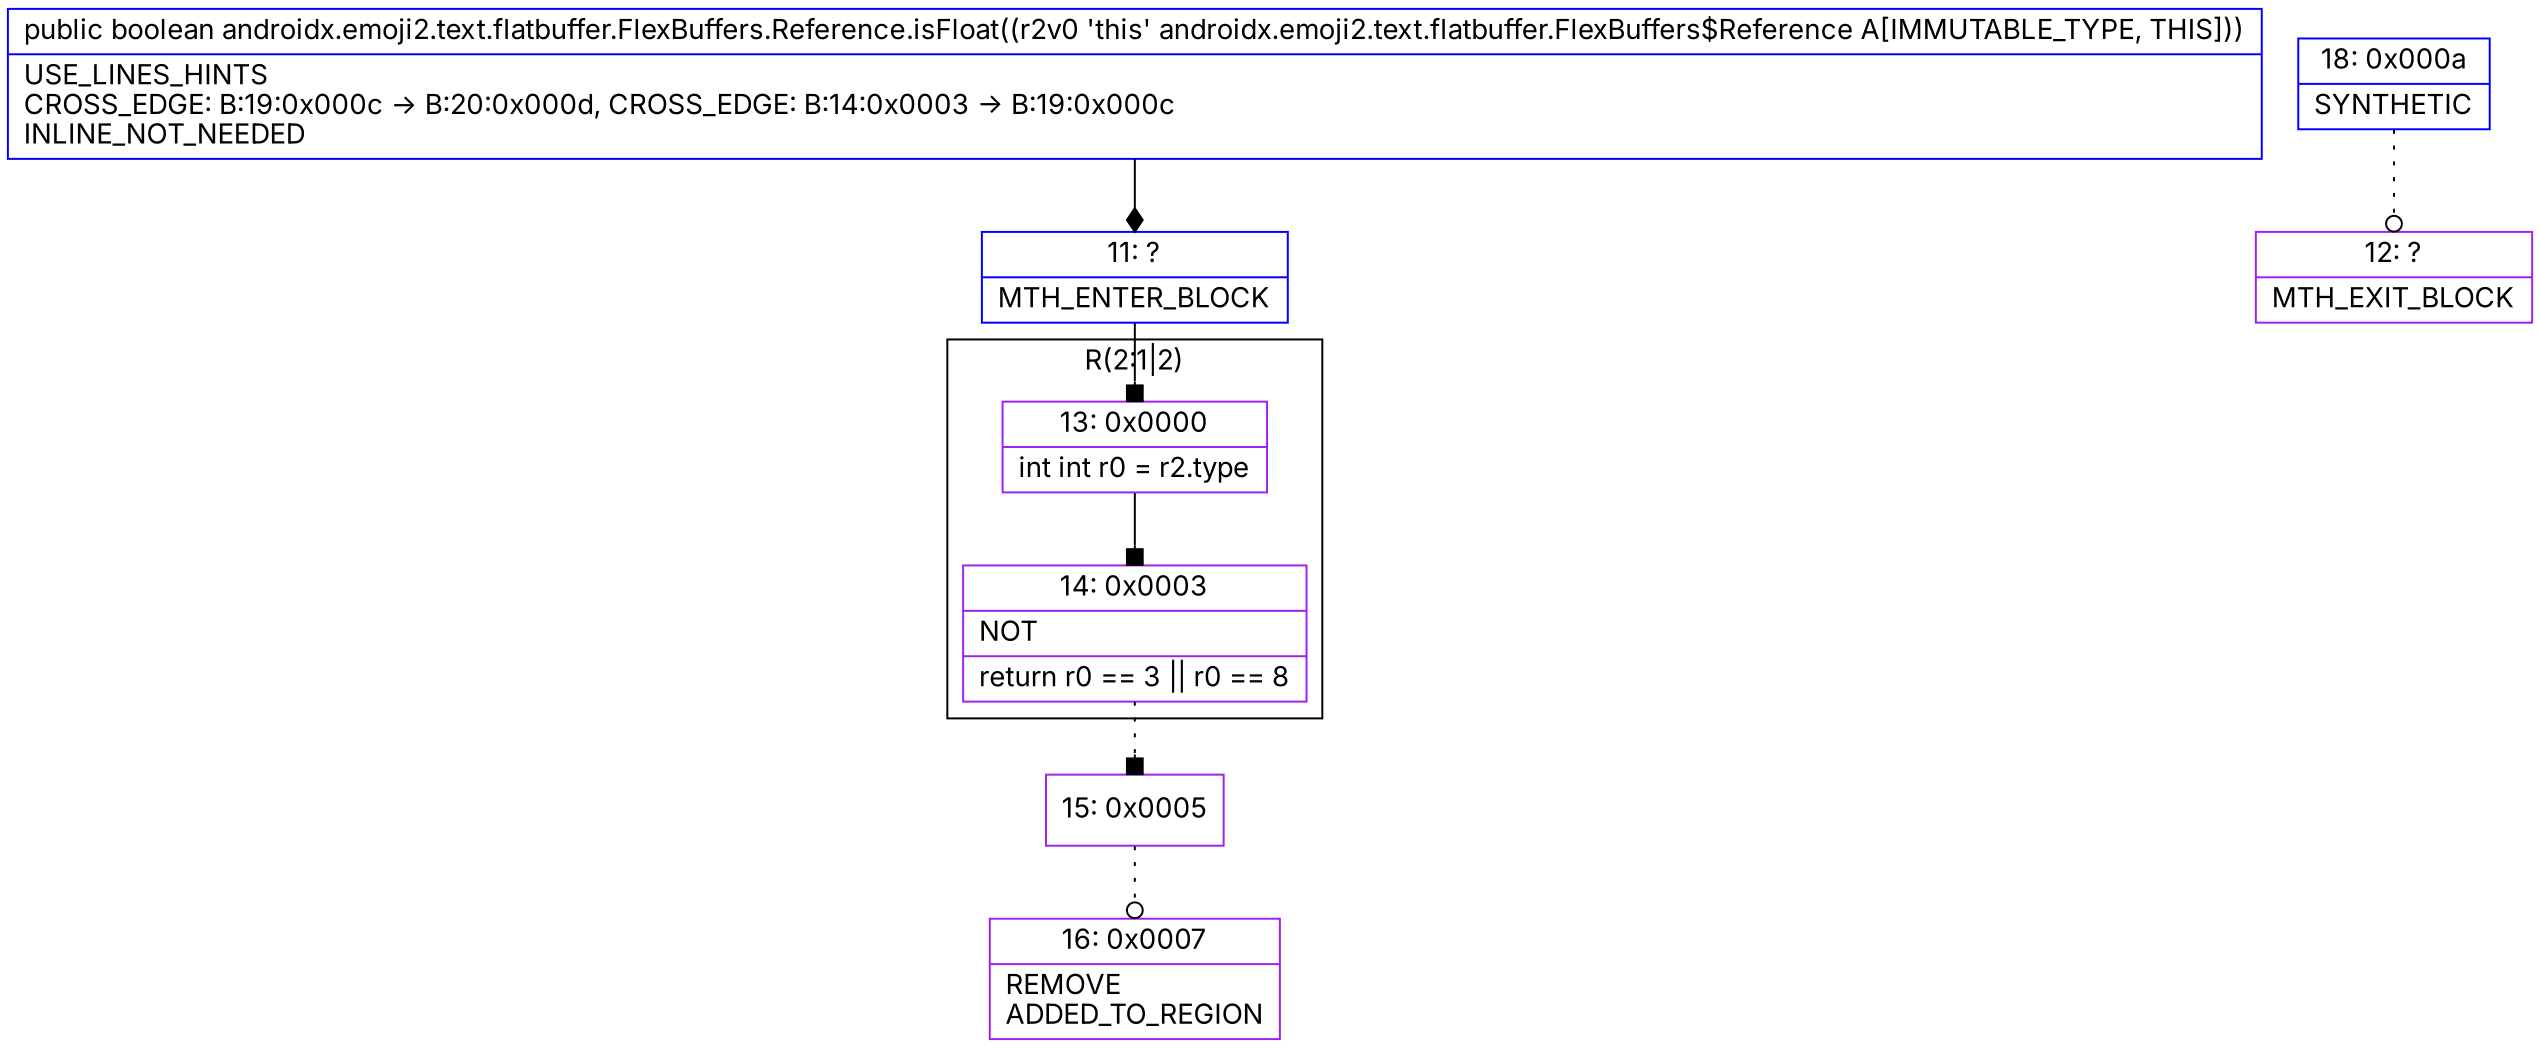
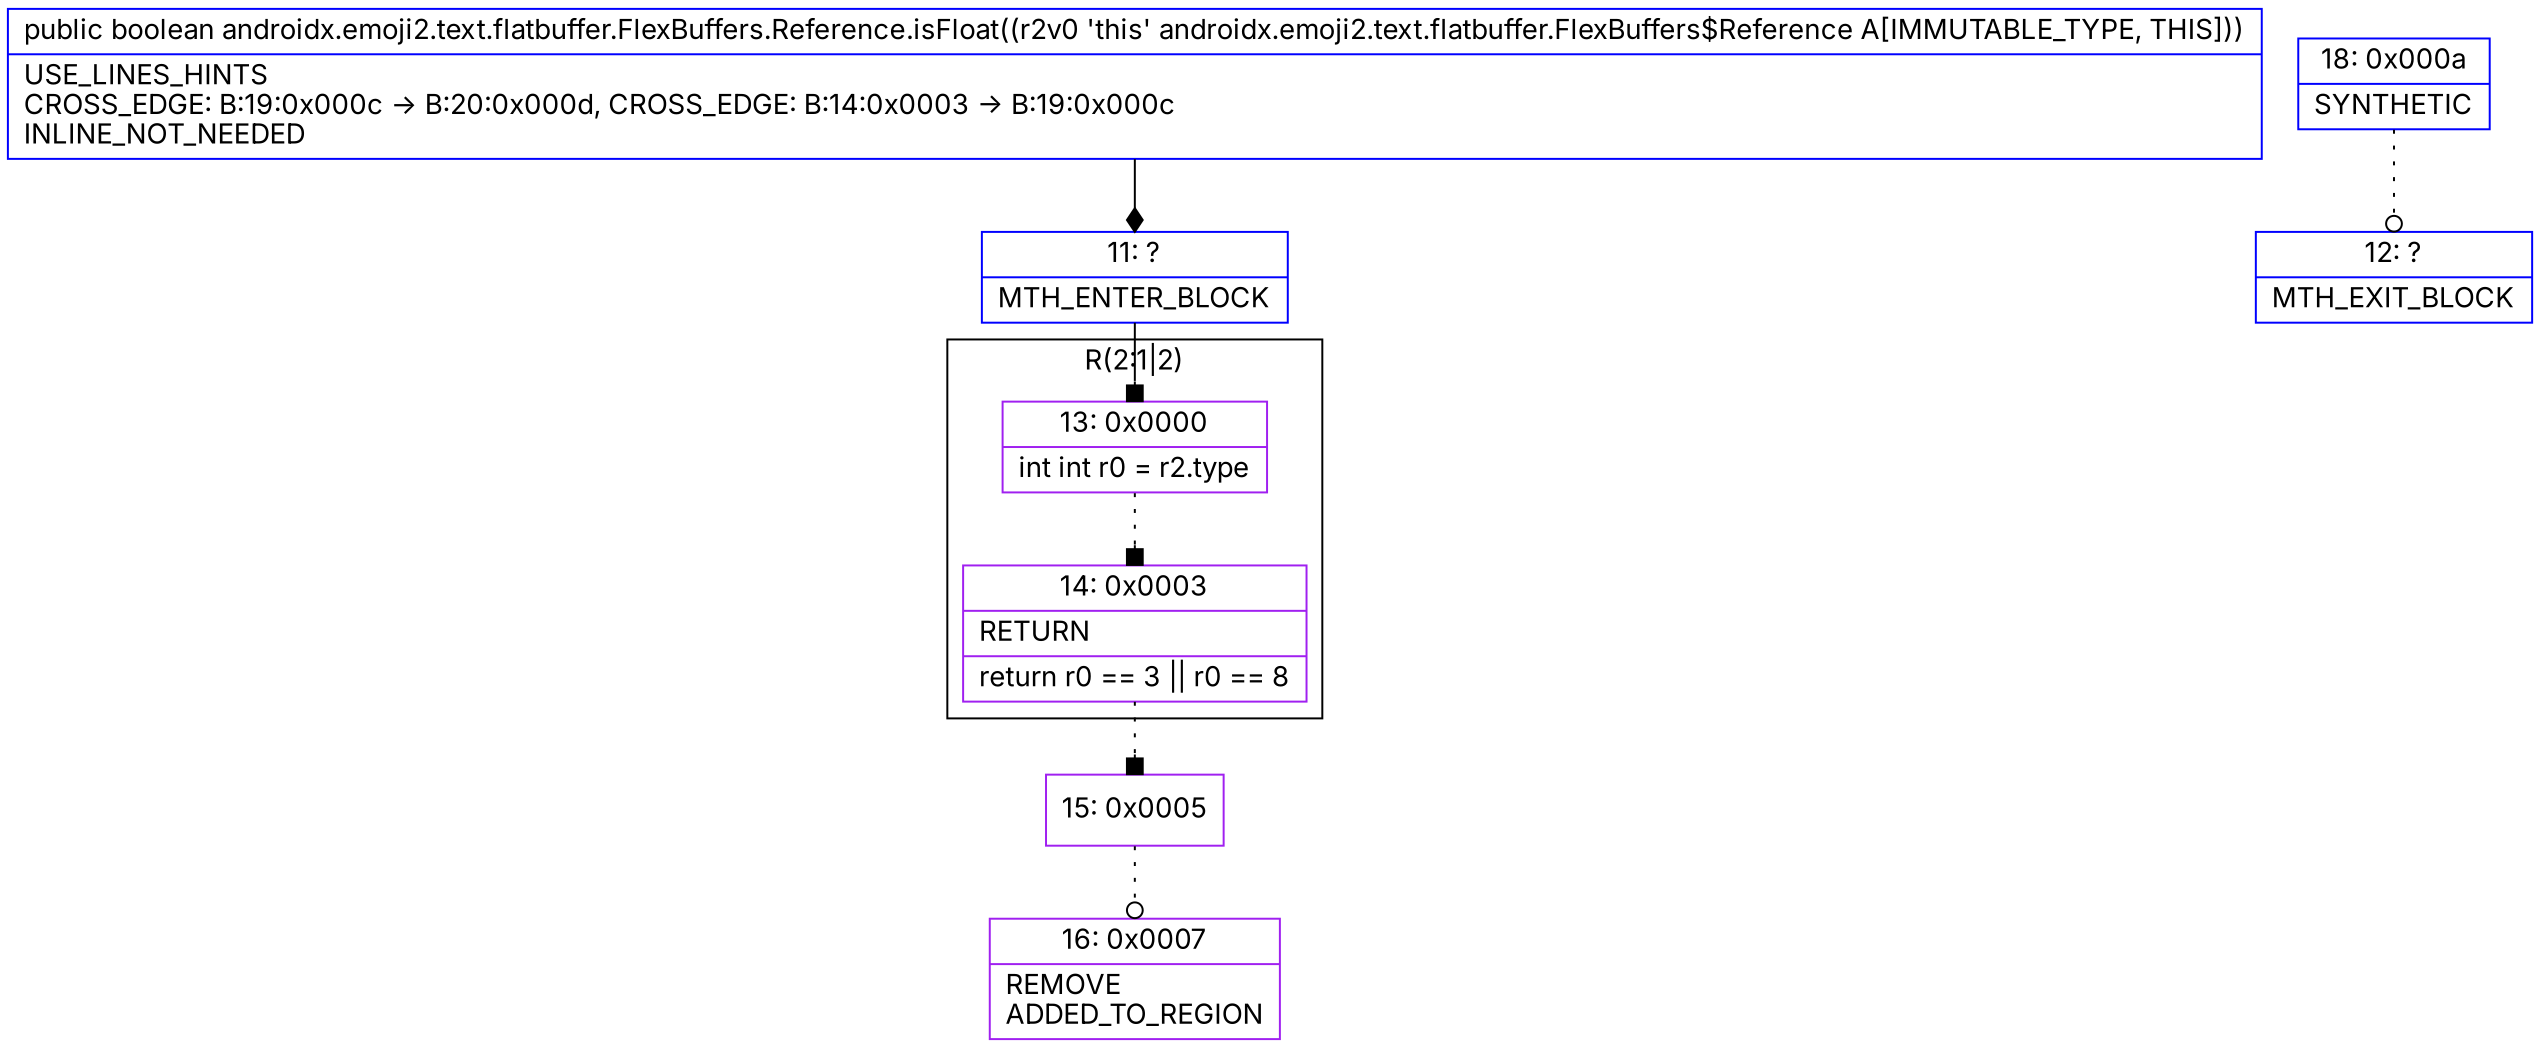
(2394, 277) -> (2394, 277)
(1135, 519) -> (1135, 519)
(1010, 633) -> (1035, 633)
